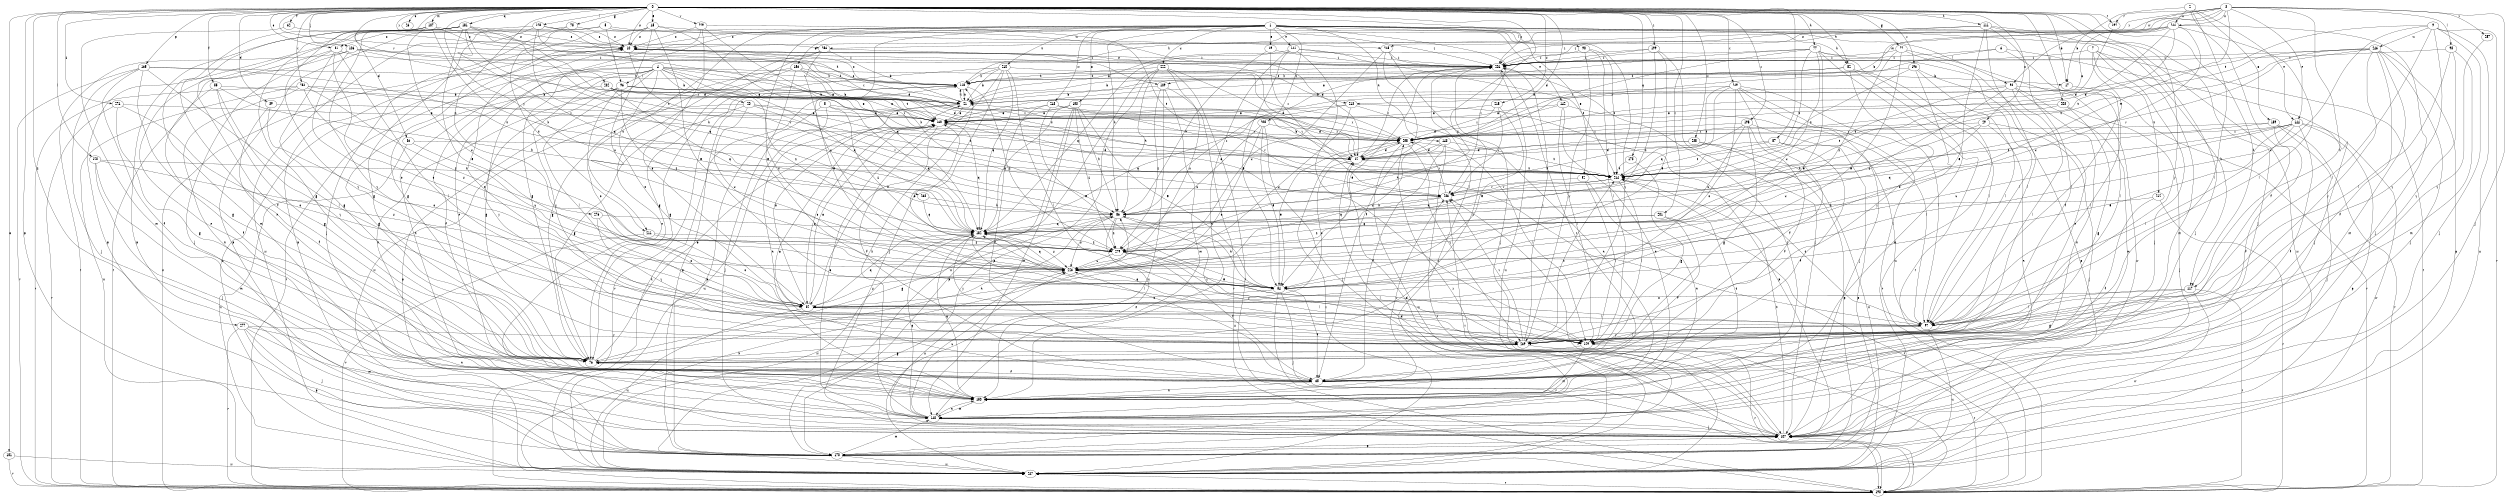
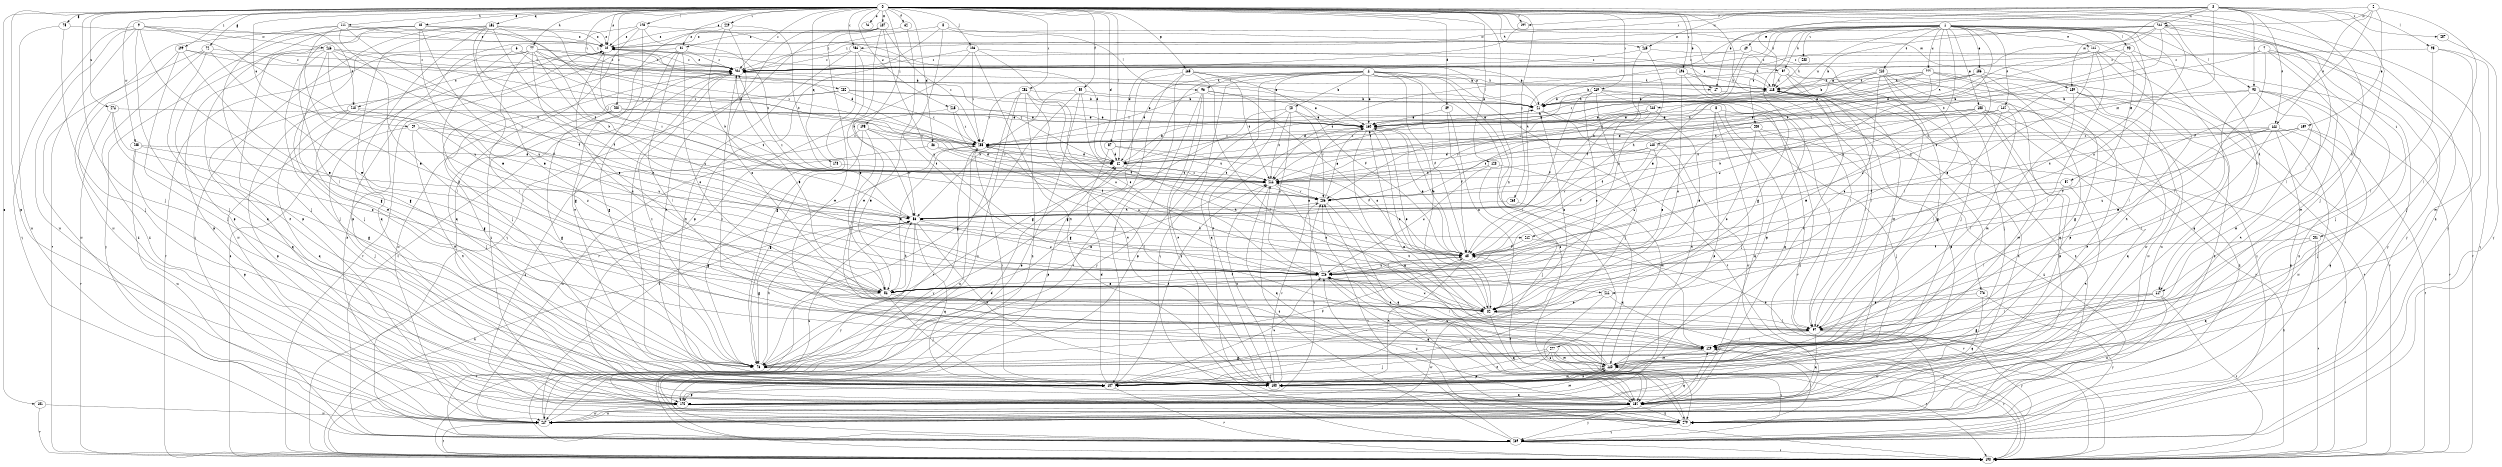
none -> (1804, 60)
(669, 104) -> (608, 109)
(1639, 207) -> (1205, 231)
(340, 215) -> (1022, 266)
